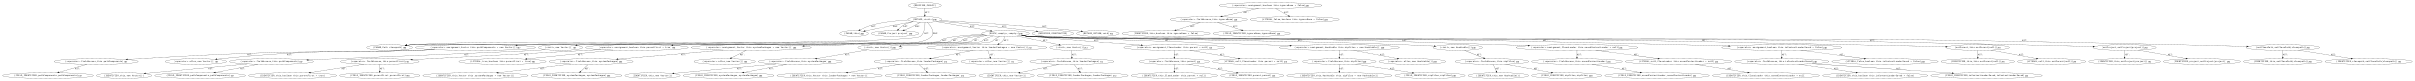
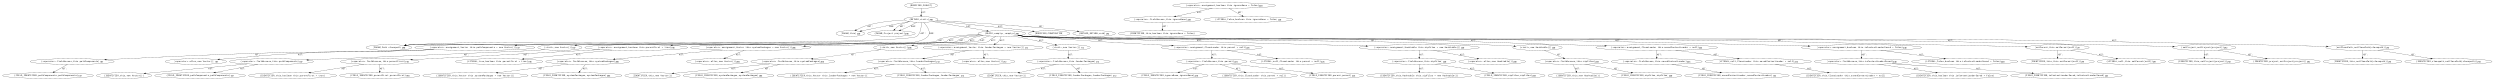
(1229, 26) -> (1192, 68)
